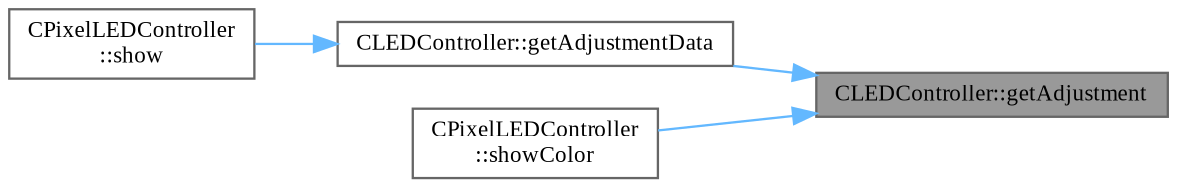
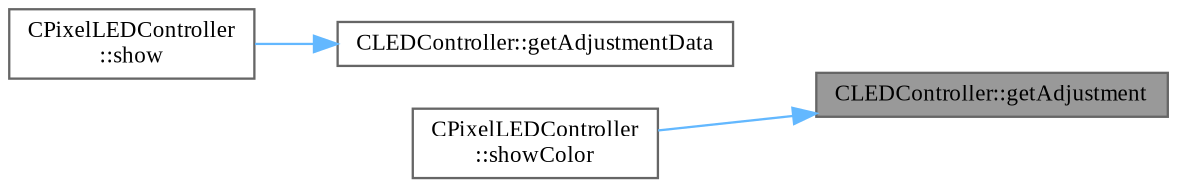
(763, 69) -> none
